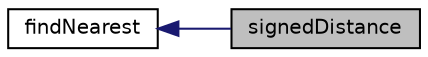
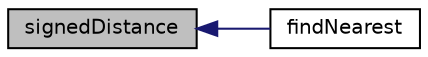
(205, 29) -> (244, 29)
